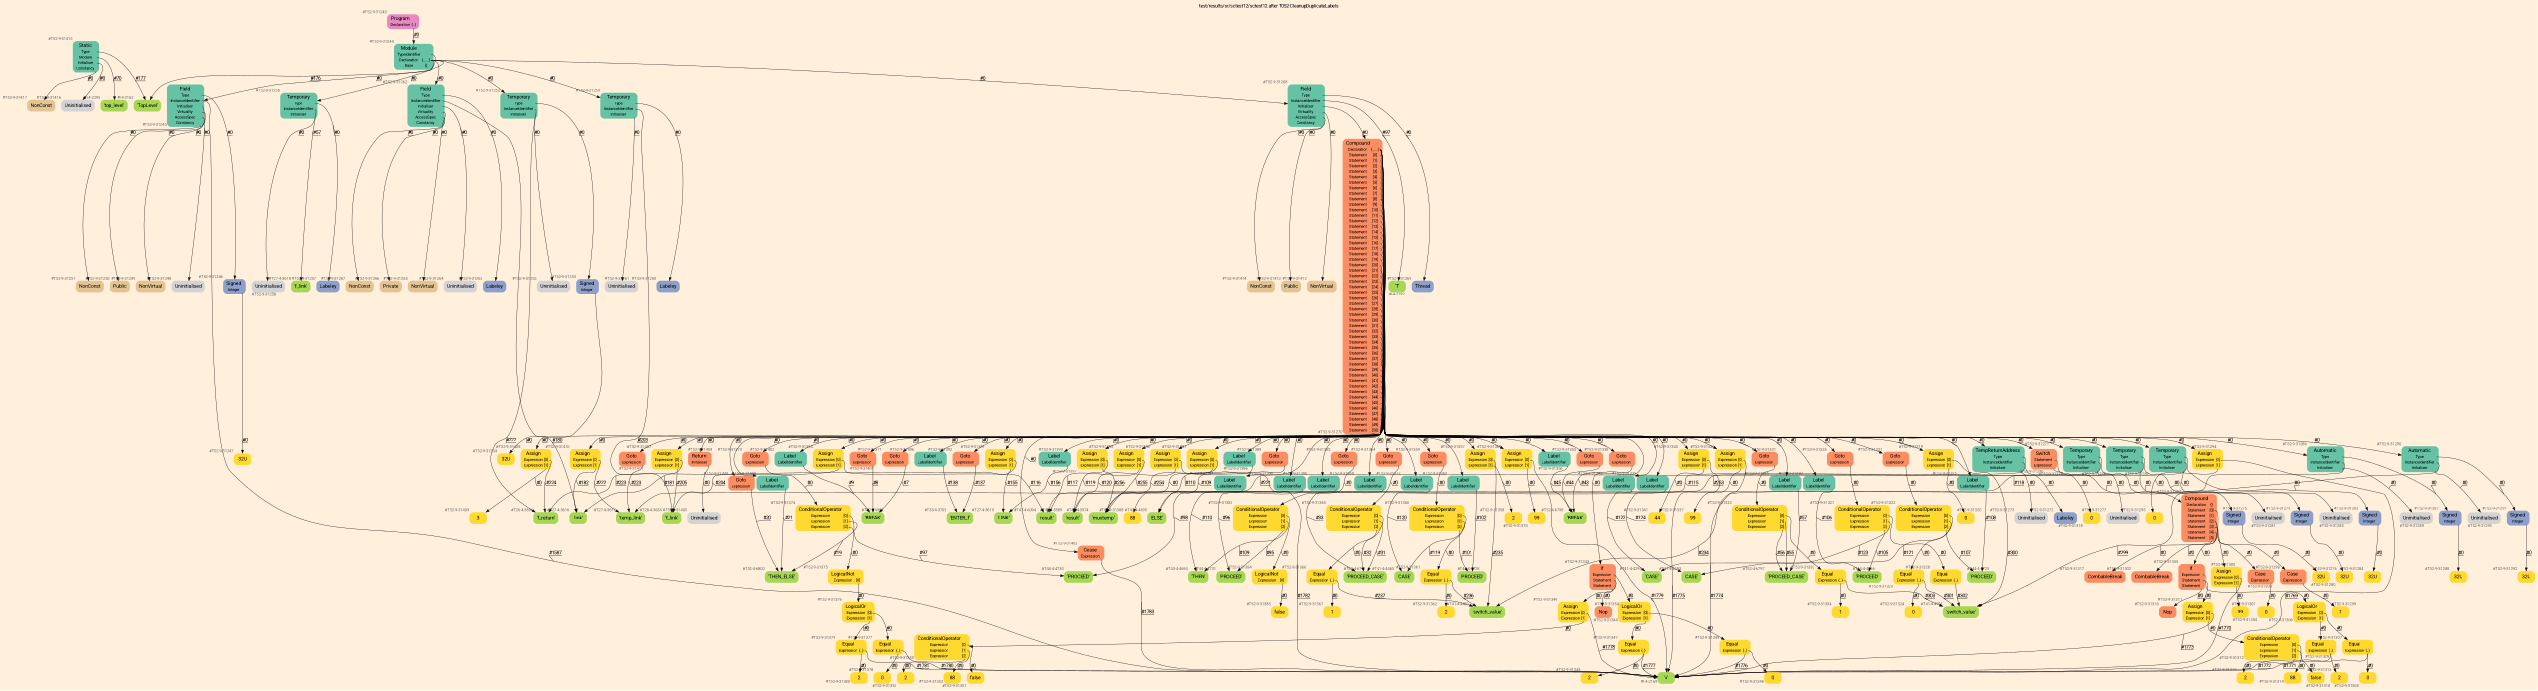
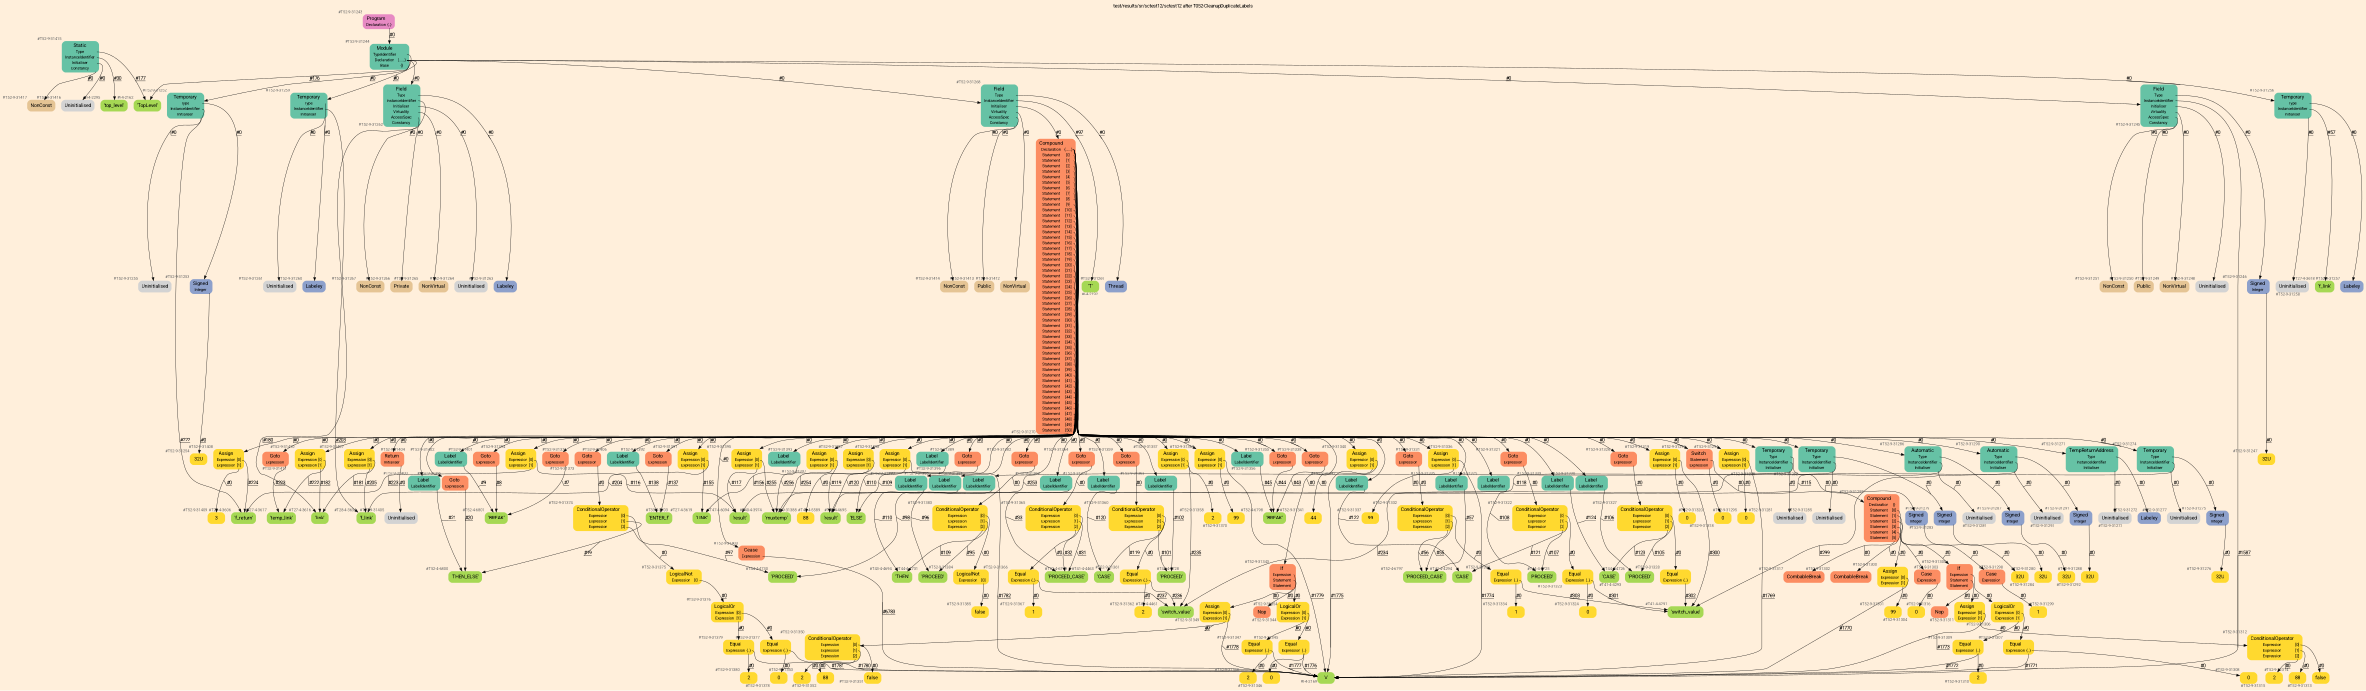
(85, 57) -> (80, 57)
(118, 78) -> (118, 78)
(1329, 475) -> none
(1148, 612) -> (889, 612)
